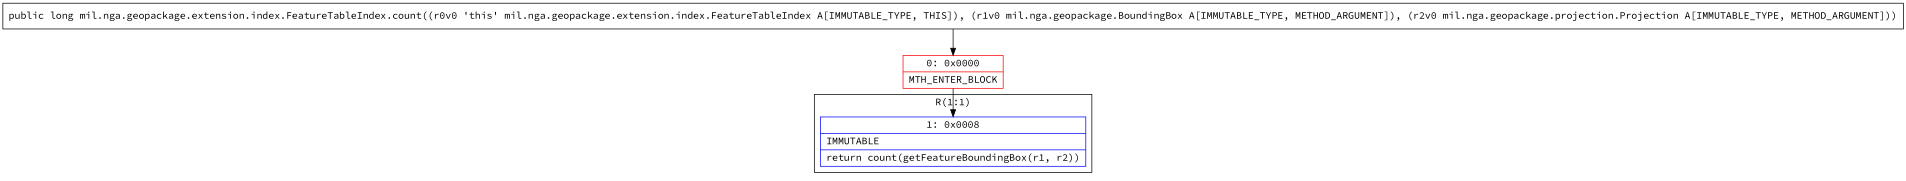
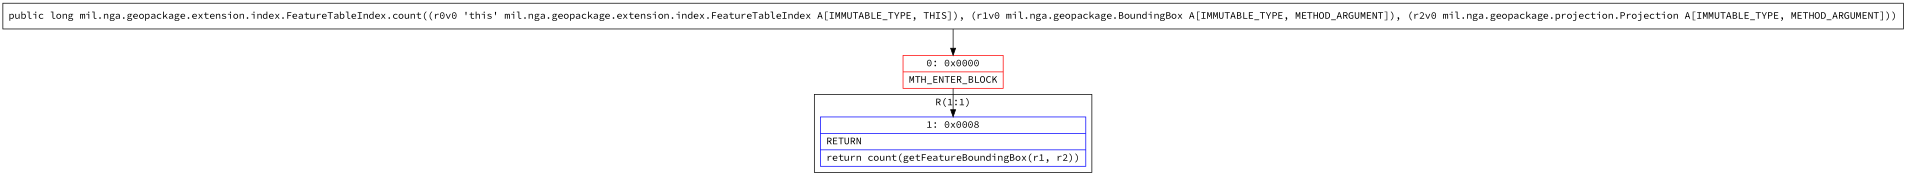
(853, 141) -> (844, 141)
